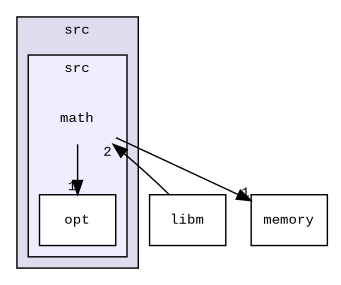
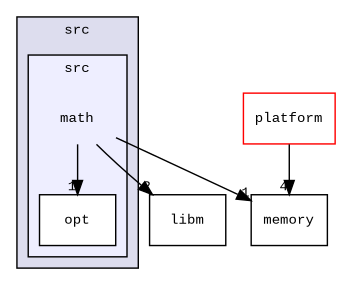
none -> (289, 119)
(147, 174) -> (119, 165)
